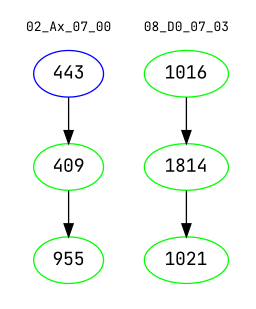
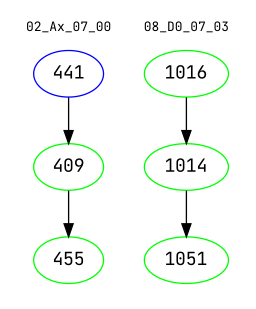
(69, 74) -> (69, 74)
(186, 167) -> (186, 167)
(69, 260) -> (69, 260)
(186, 260) -> (186, 260)
